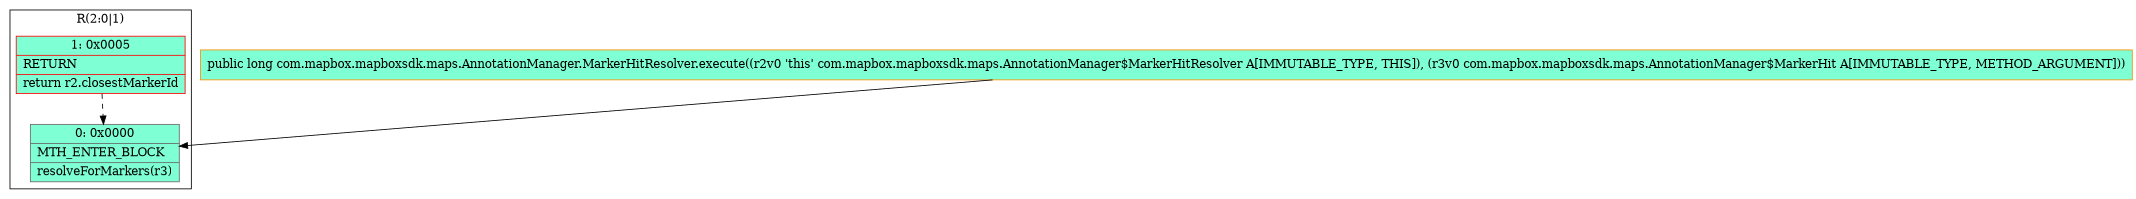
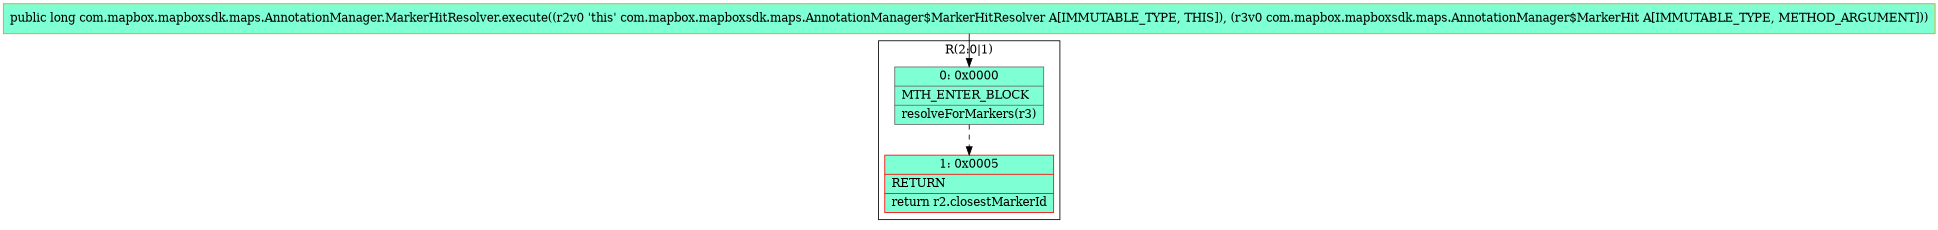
(103, 105) -> (969, 136)
